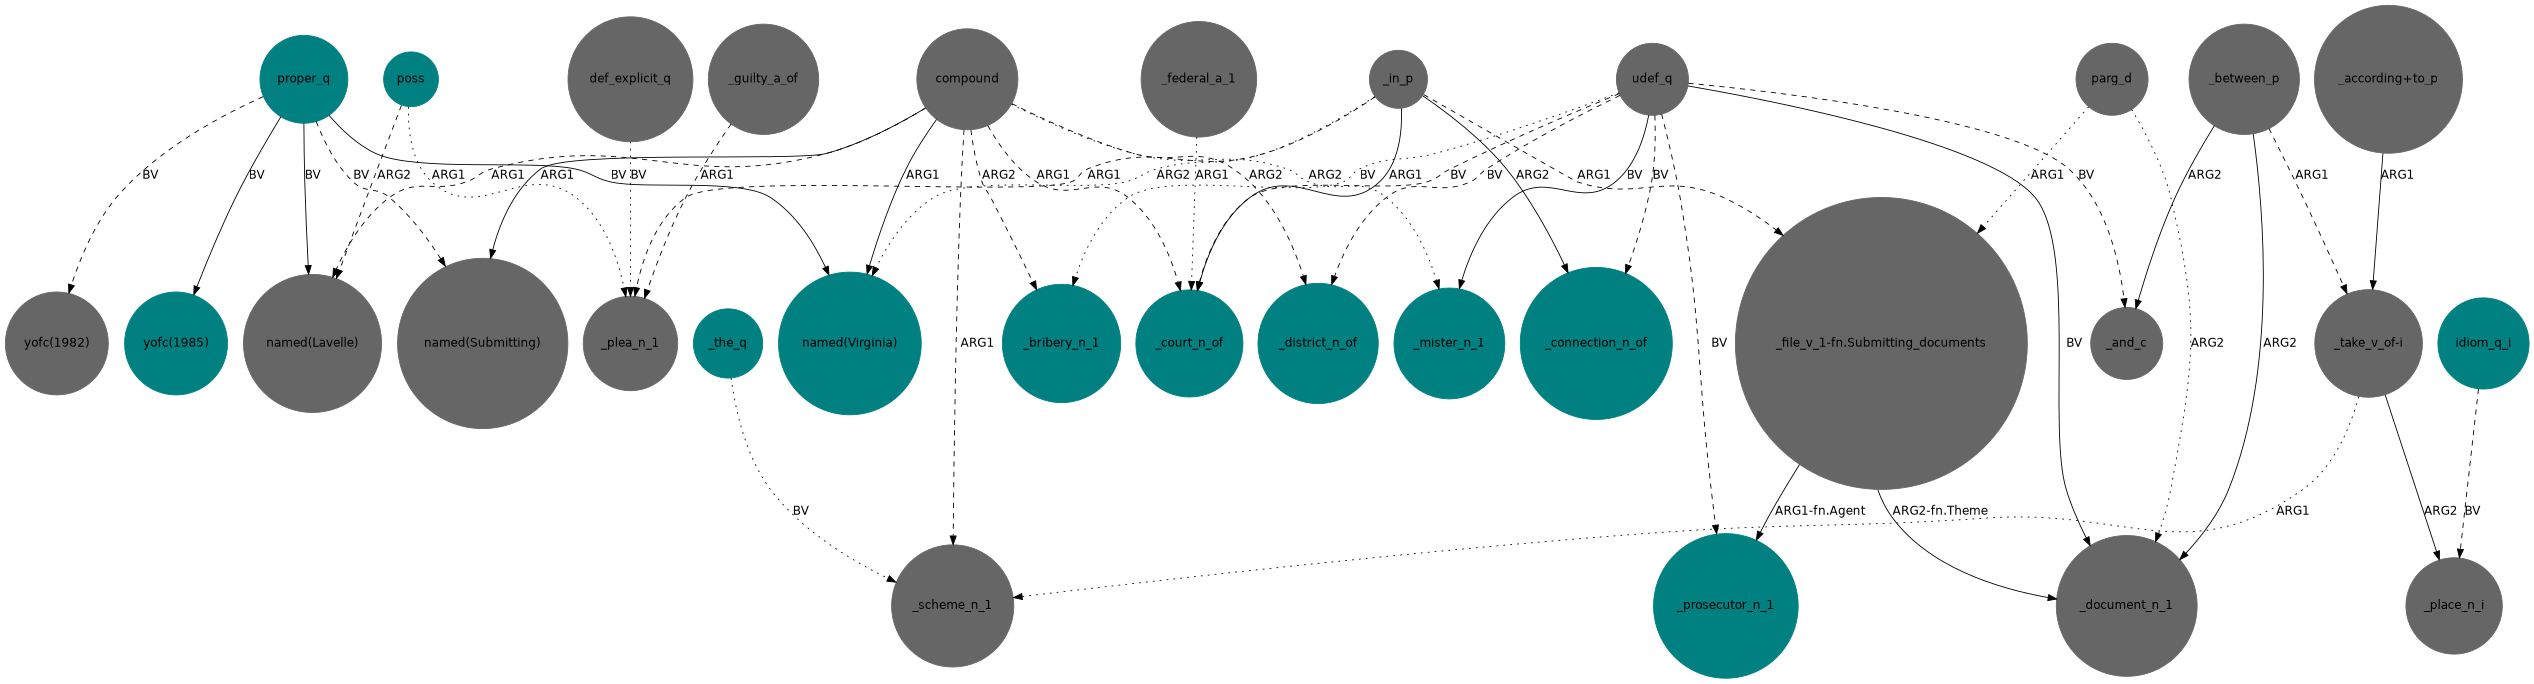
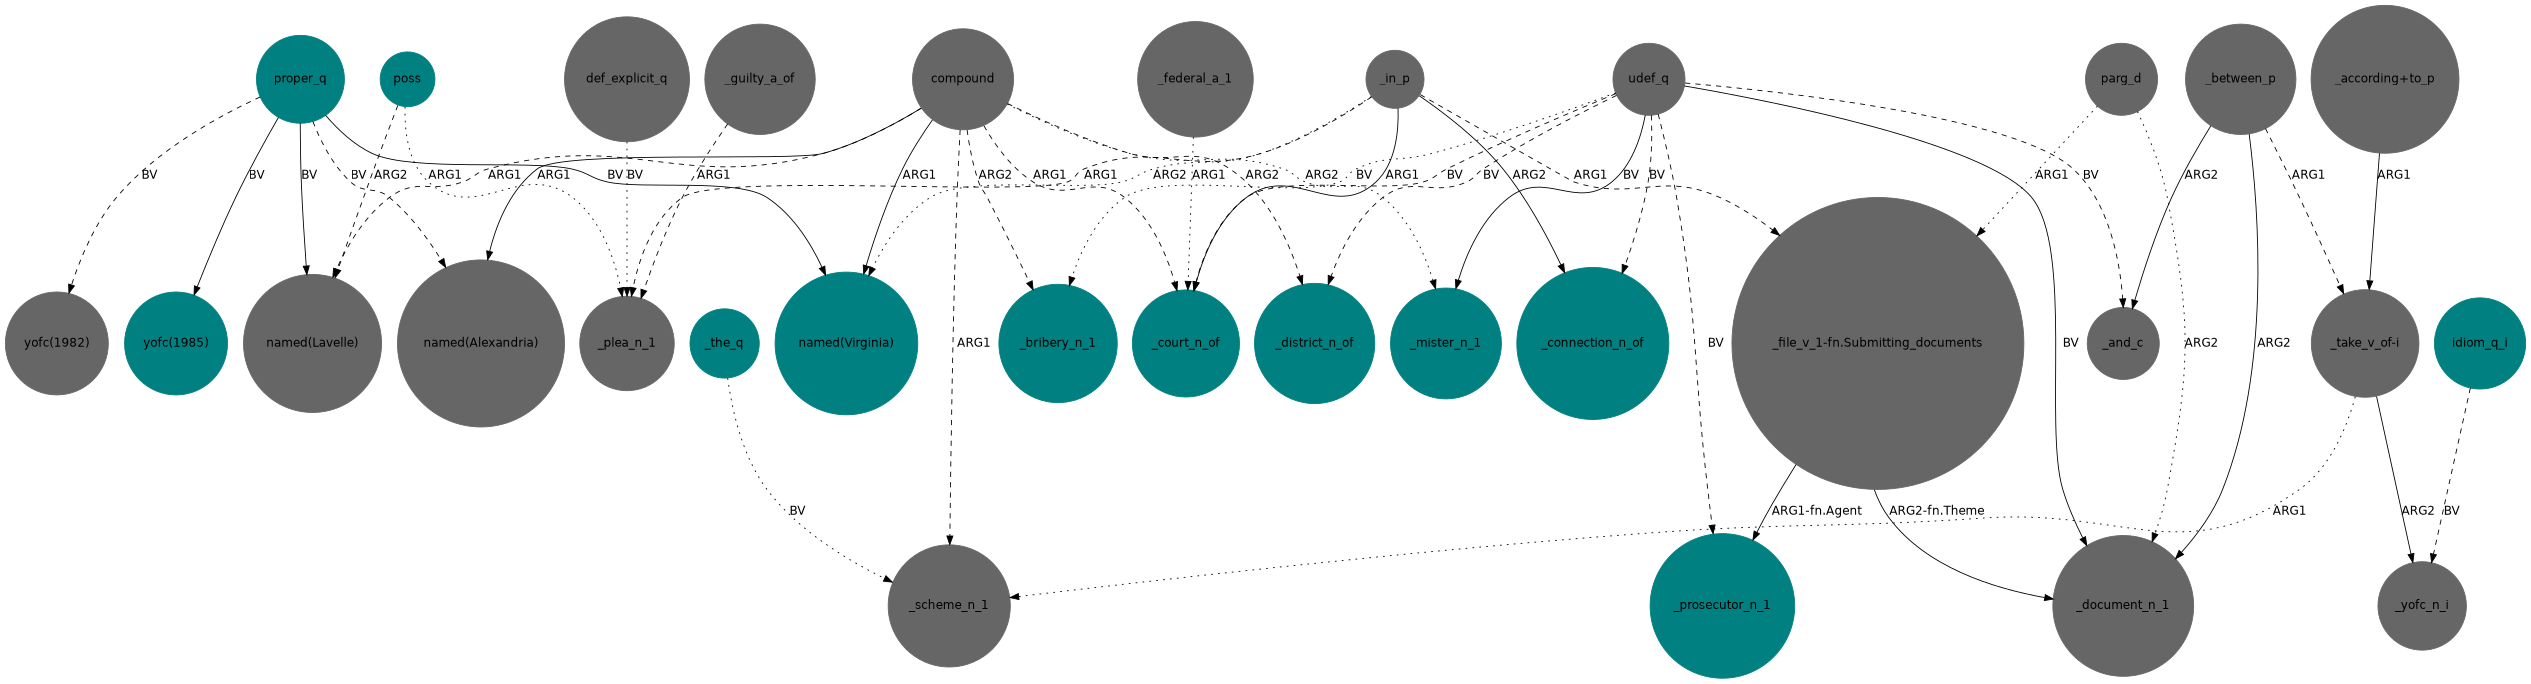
(483, 343) -> (481, 343)
(2454, 606) -> (2422, 606)
